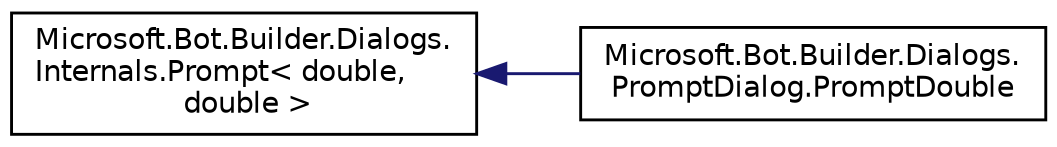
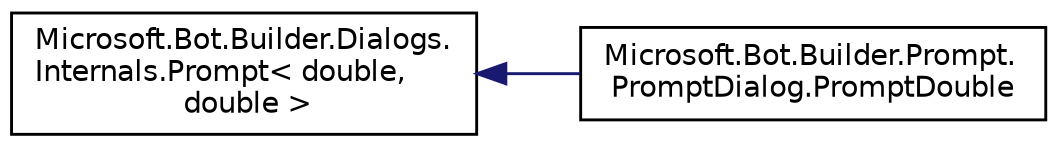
(813, 74) -> (813, 74)
